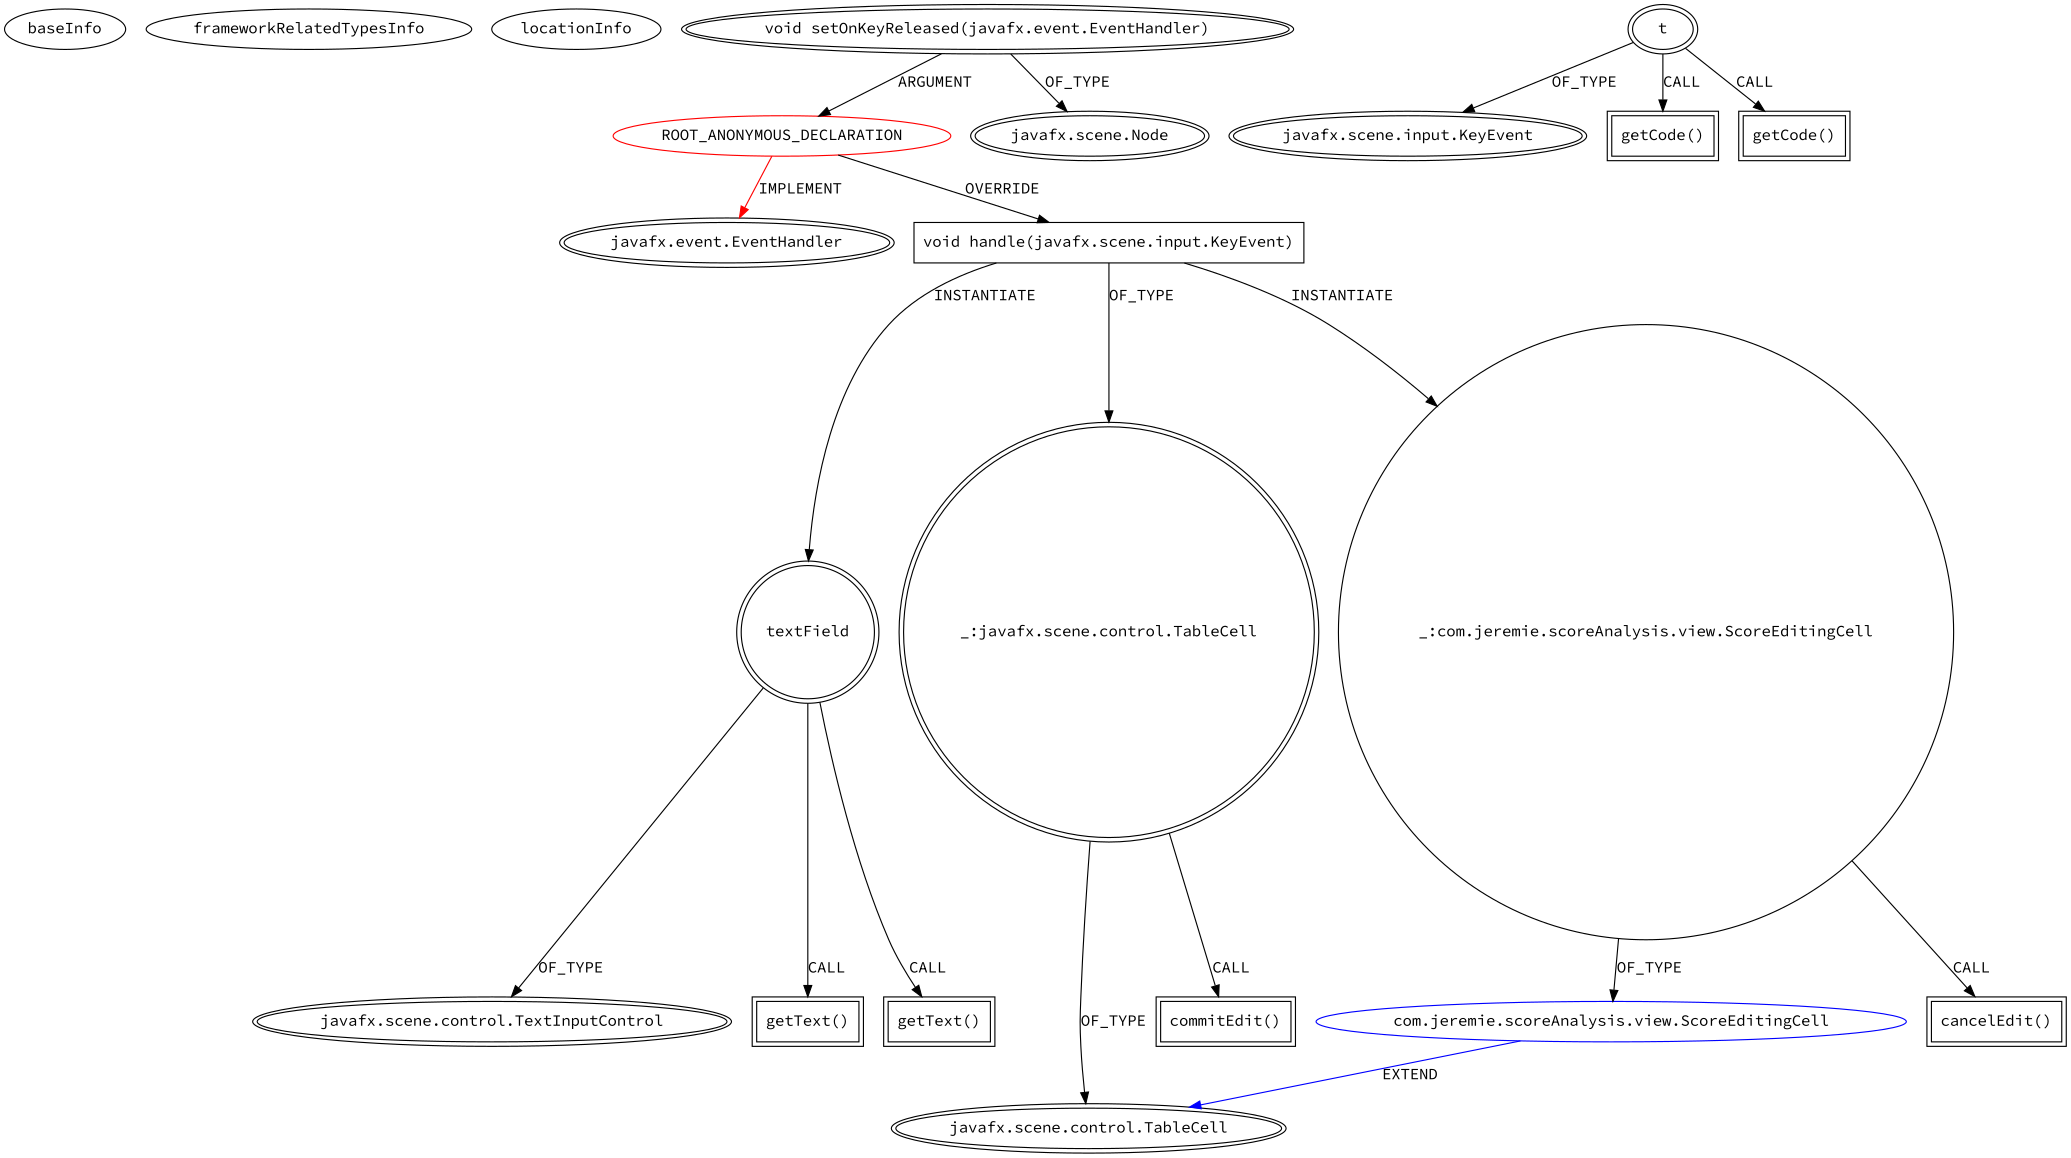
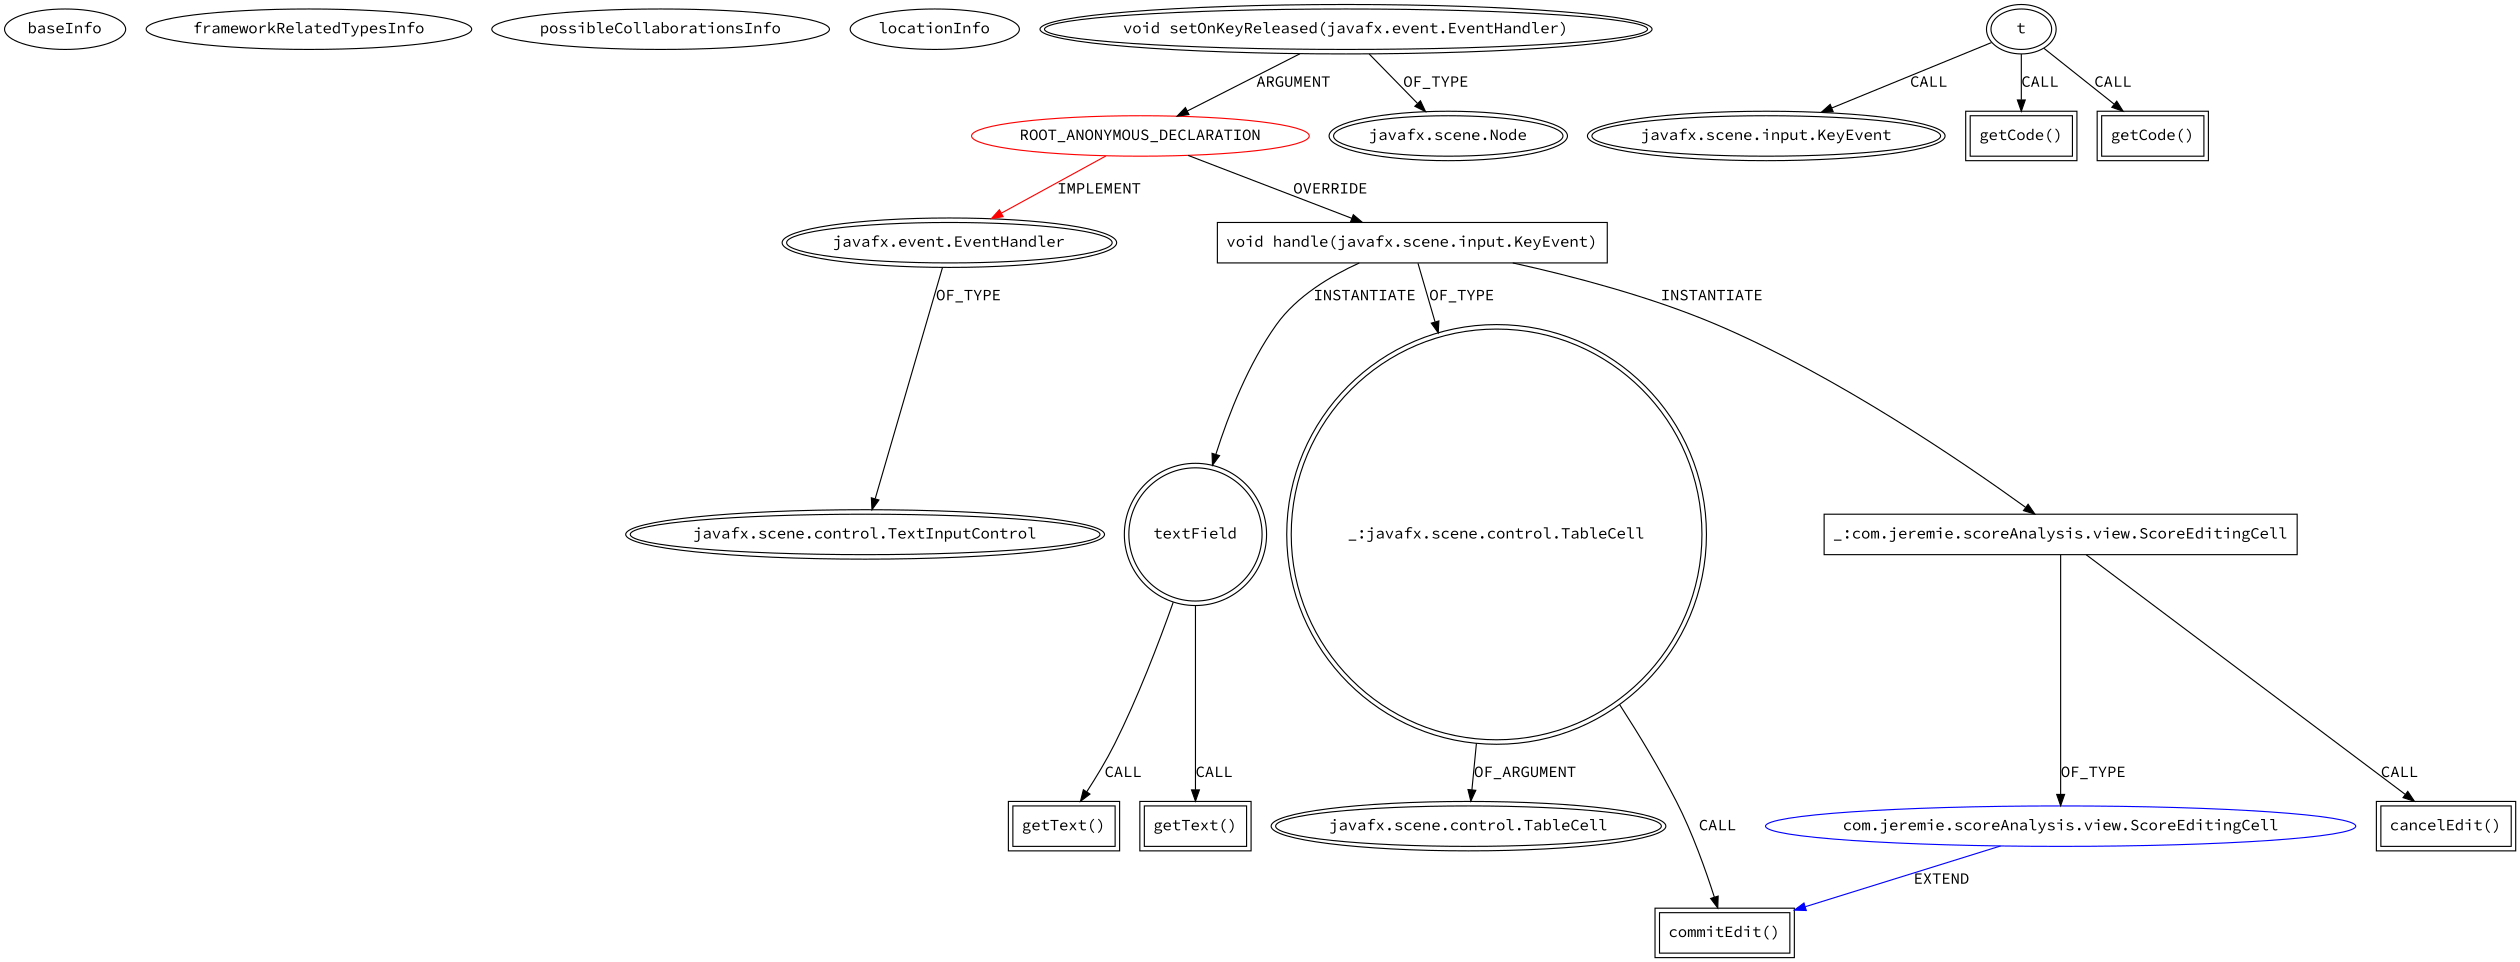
none -> (661, 29)
(1584, 83) -> (1929, 83)
(1646, 632) -> (2061, 534)
(641, 838) -> (909, 383)
(1113, 1022) -> (1525, 773)
(1361, 1073) -> (1903, 876)
